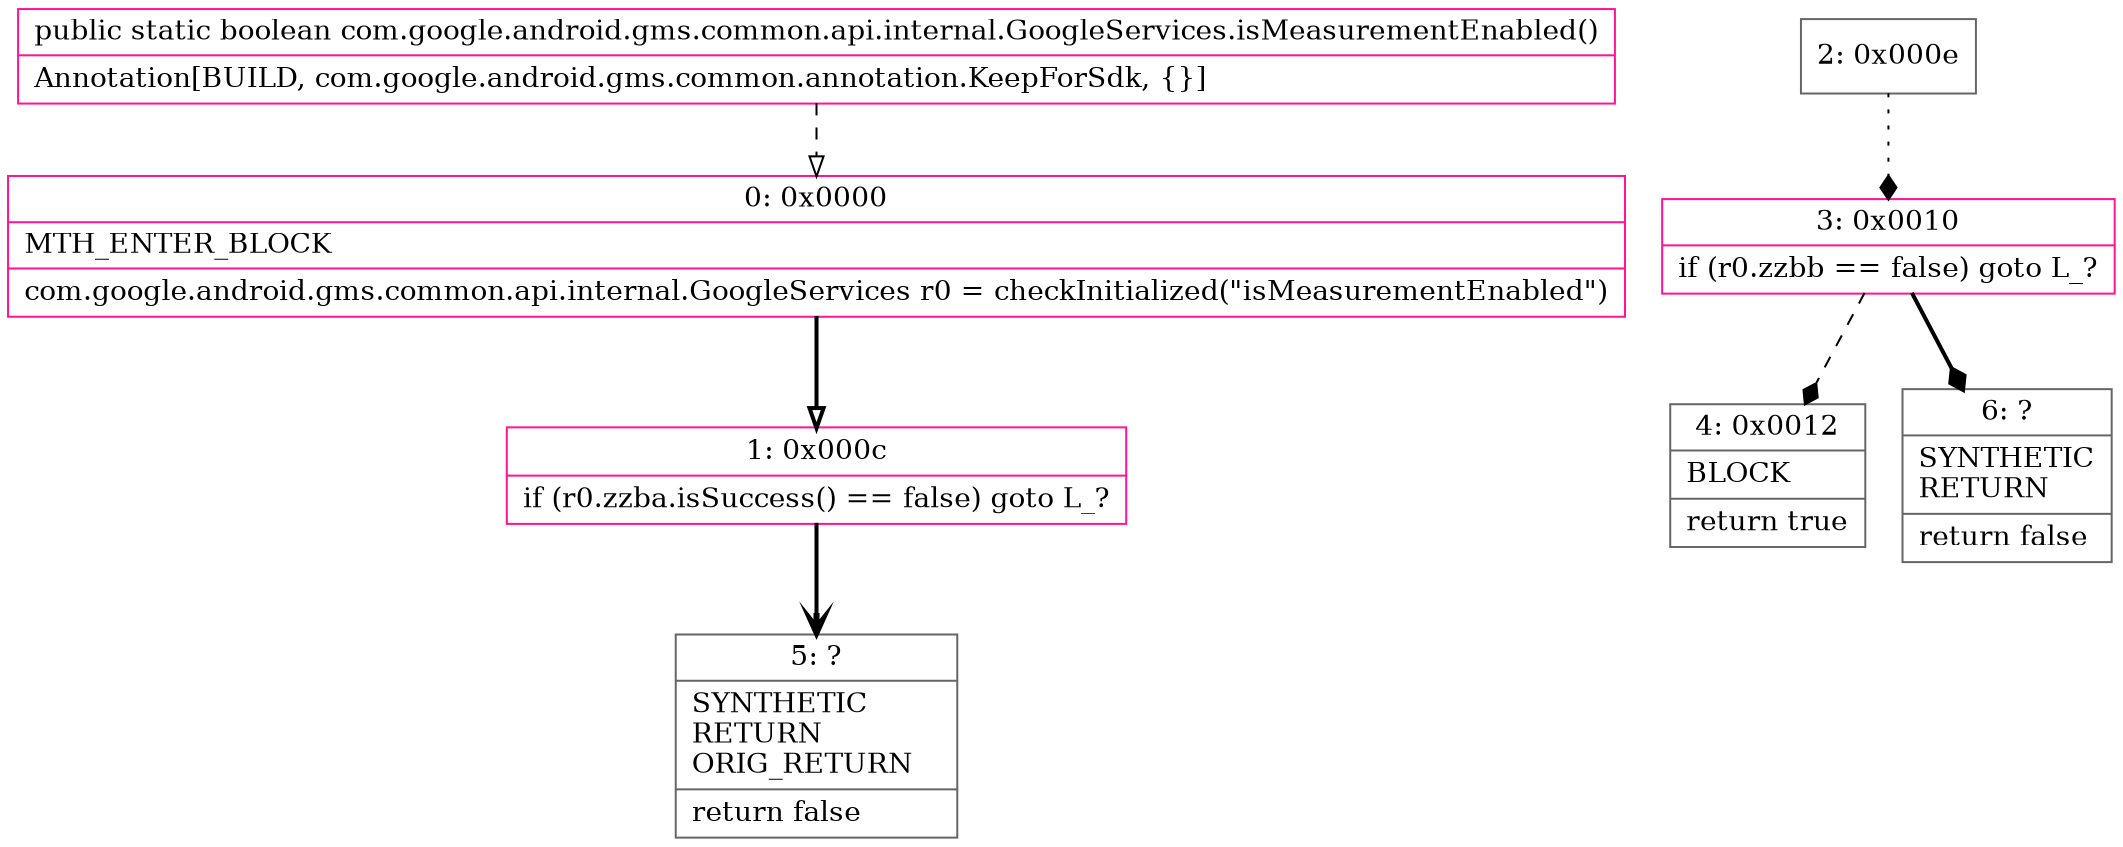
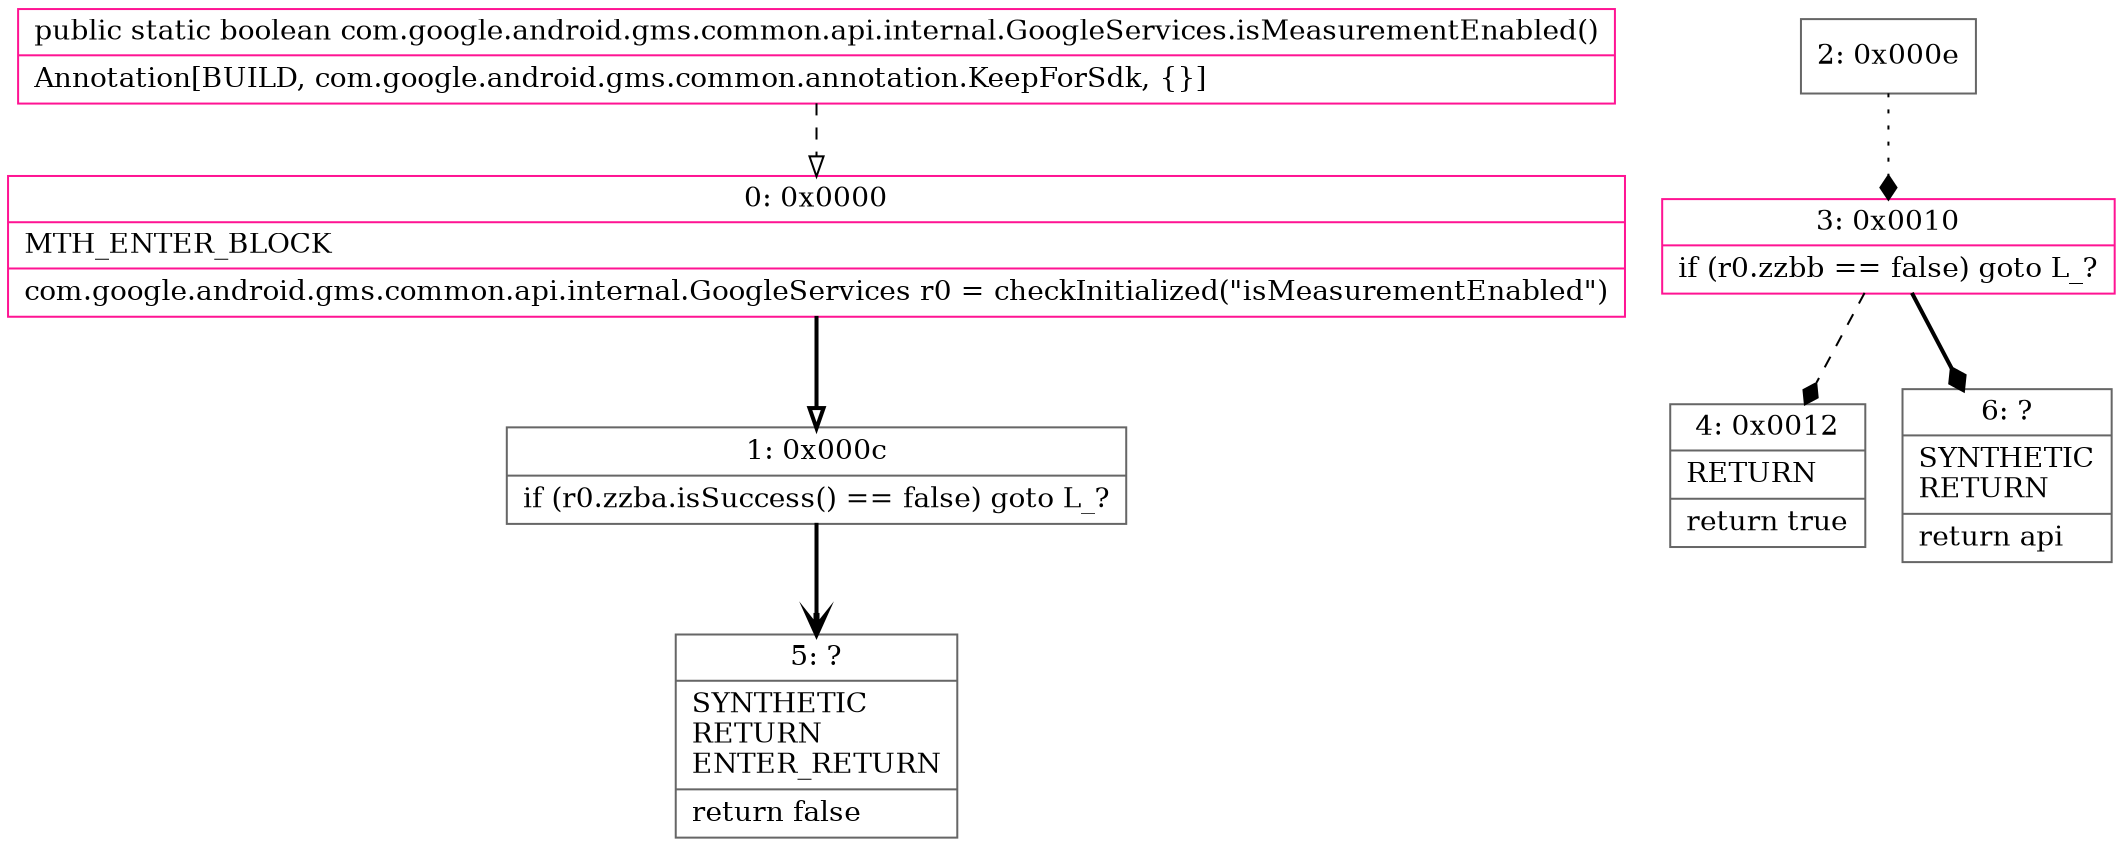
(1739, 474) -> (1752, 474)
(817, 476) -> (817, 476)
(2004, 537) -> (1992, 537)
(802, 764) -> (817, 764)
